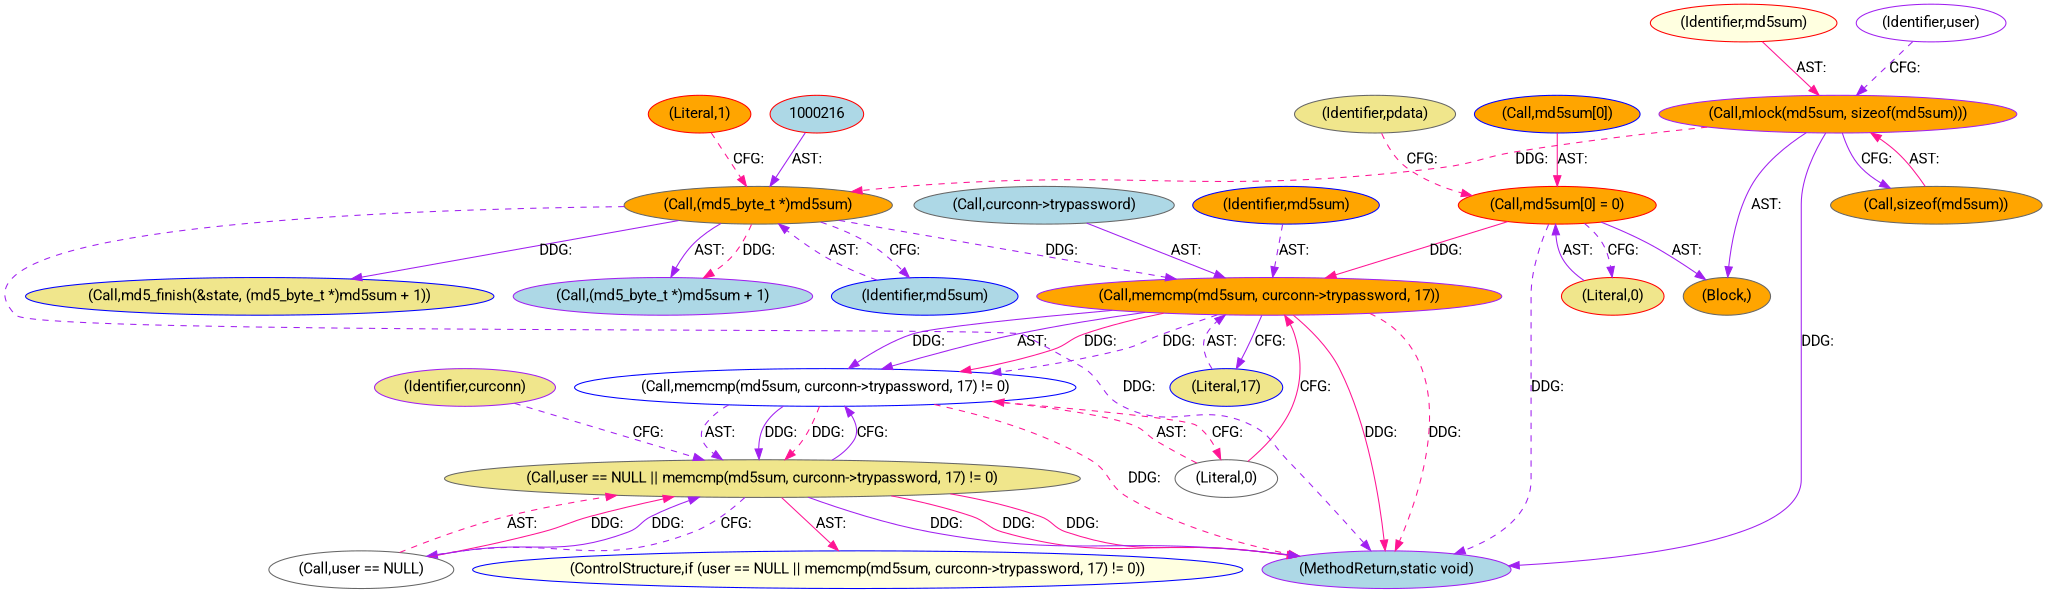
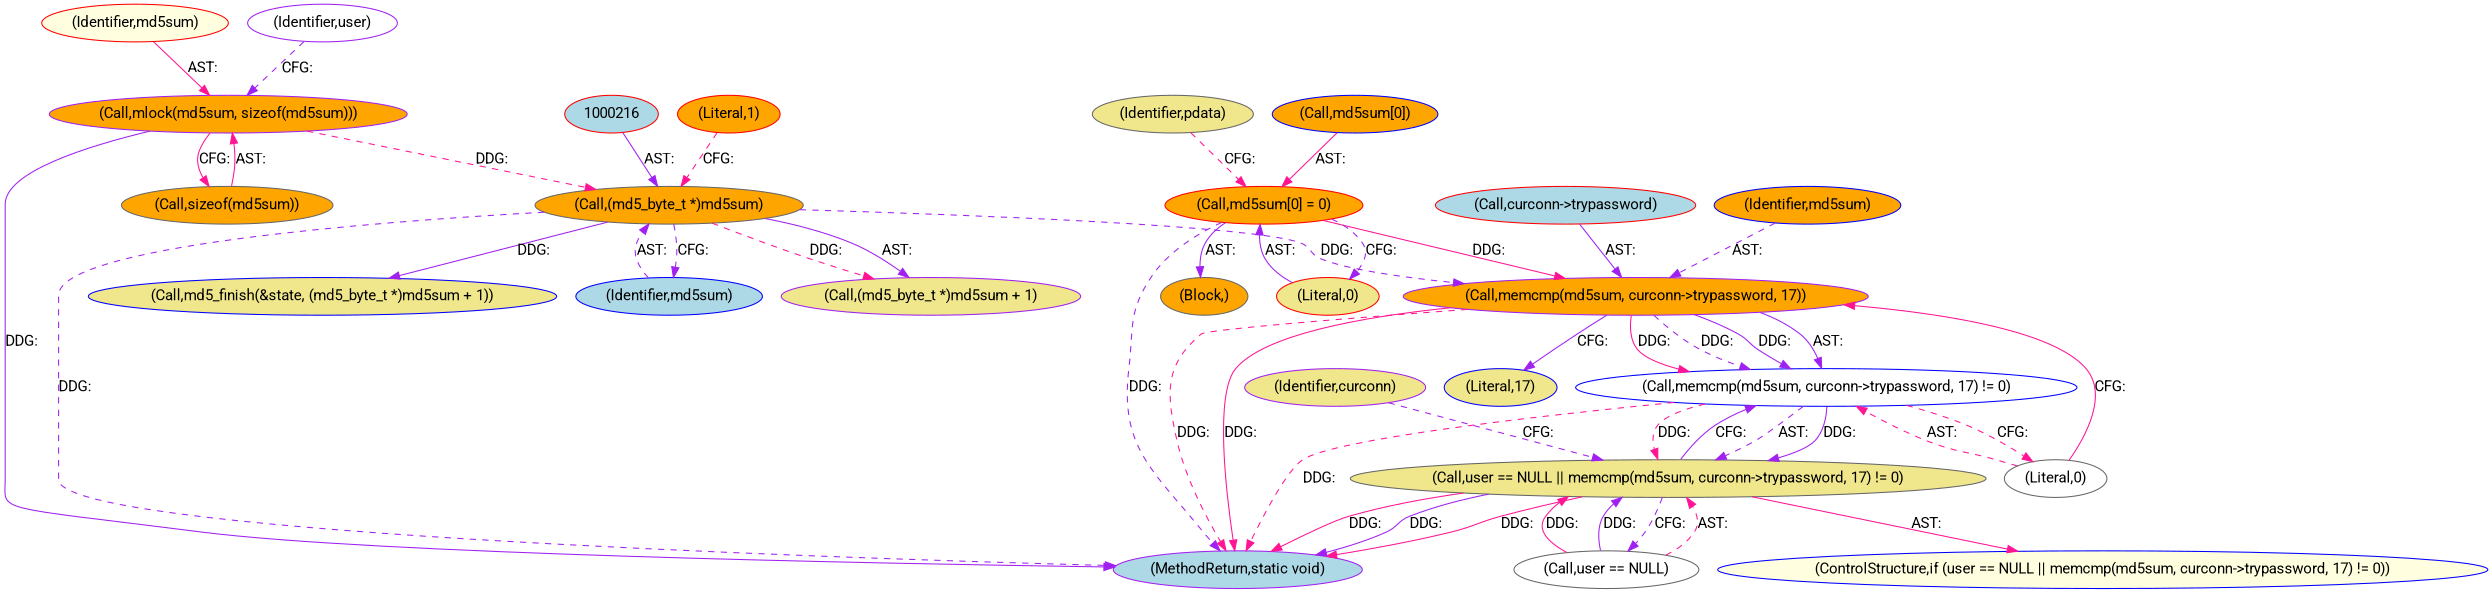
(1856, 162) -> (198, 154)
(1750, 189) -> none
(1044, 205) -> (1566, 205)
(663, 296) -> (931, 296)
(1204, 344) -> none
